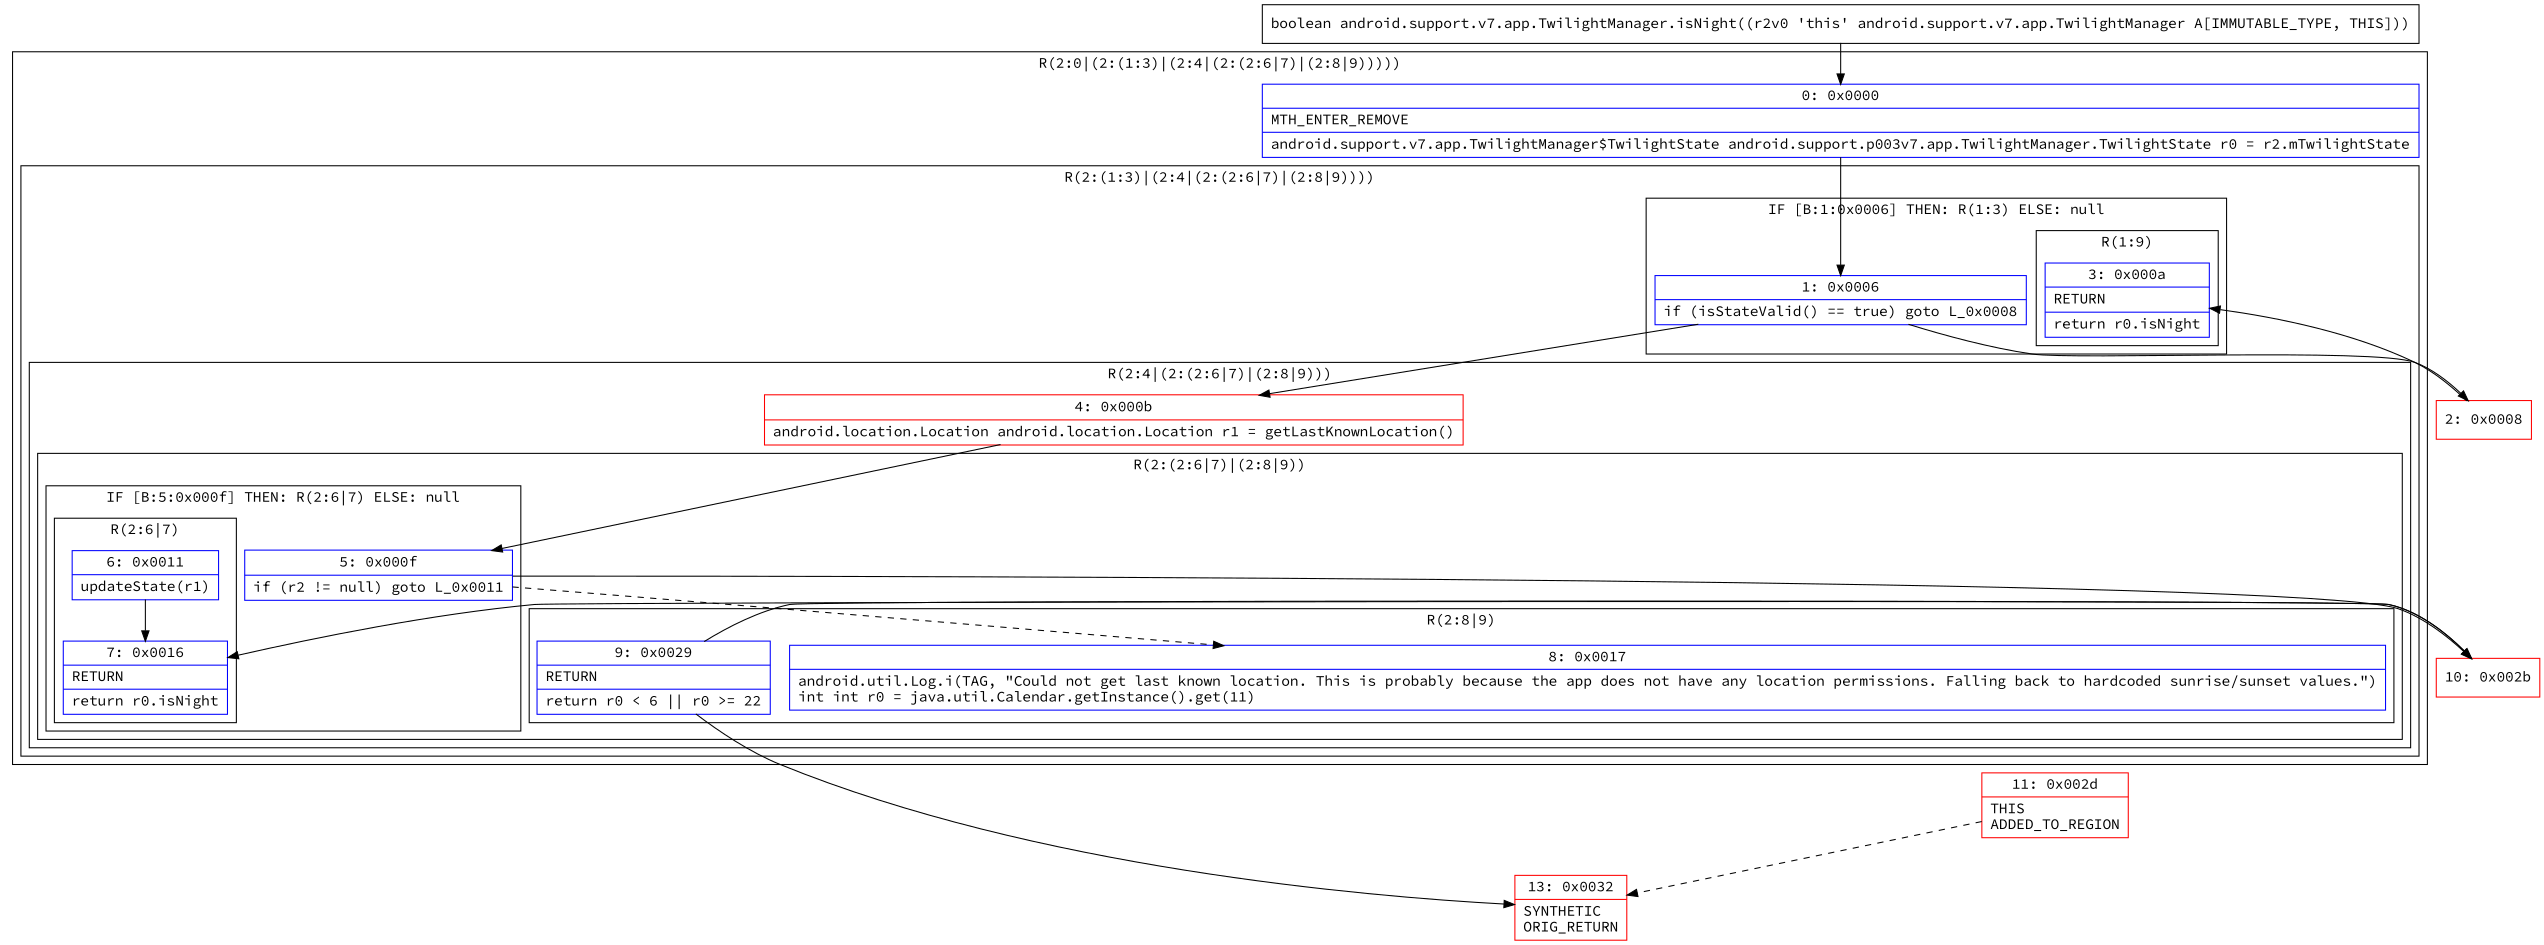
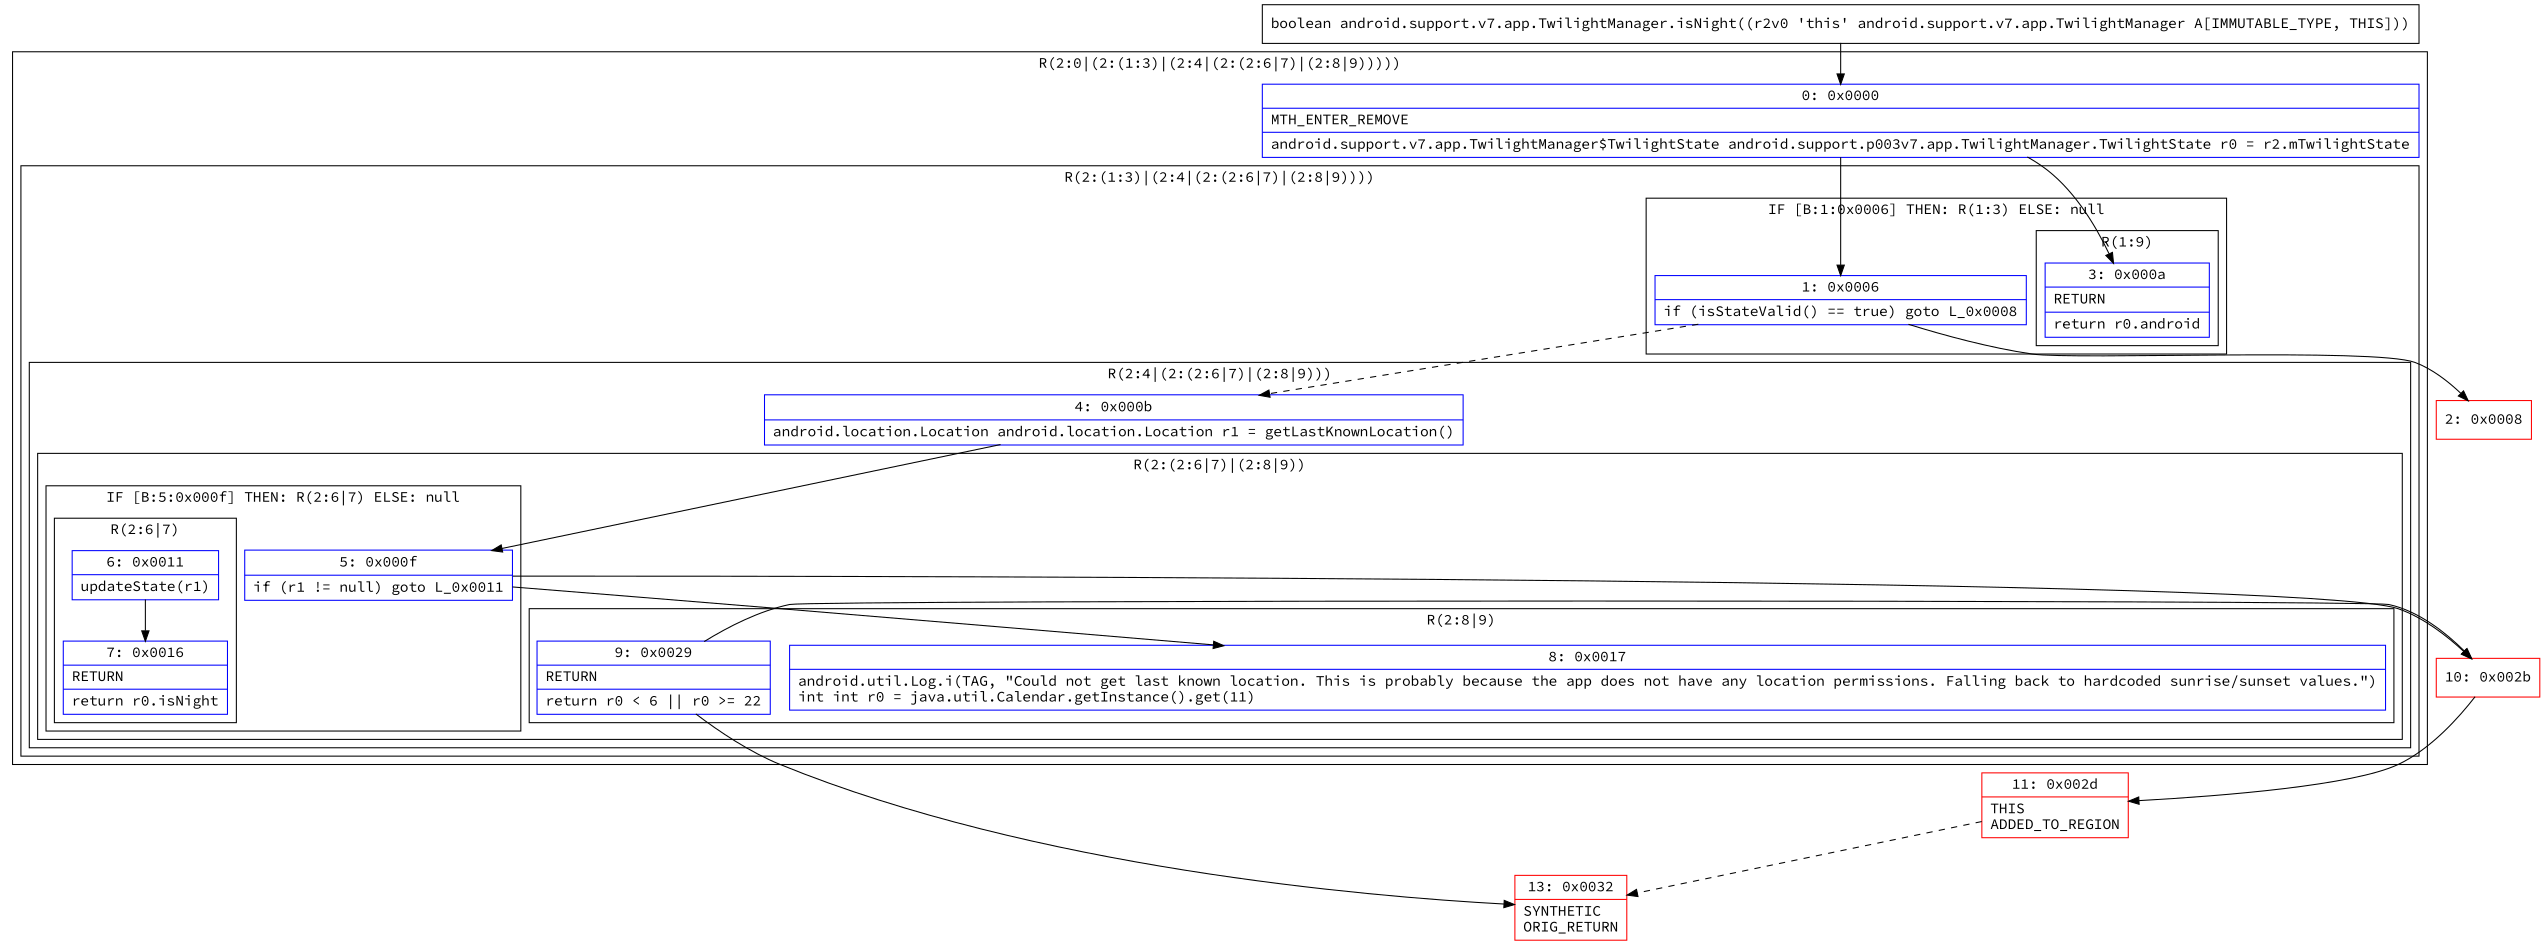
(2127, 324) -> (2127, 324)
(2351, 338) -> (2069, 191)
(1505, 355) -> (1505, 355)
(1114, 420) -> (1114, 420)
(379, 587) -> (379, 587)
(1361, 602) -> (2321, 784)
(863, 616) -> (863, 616)
